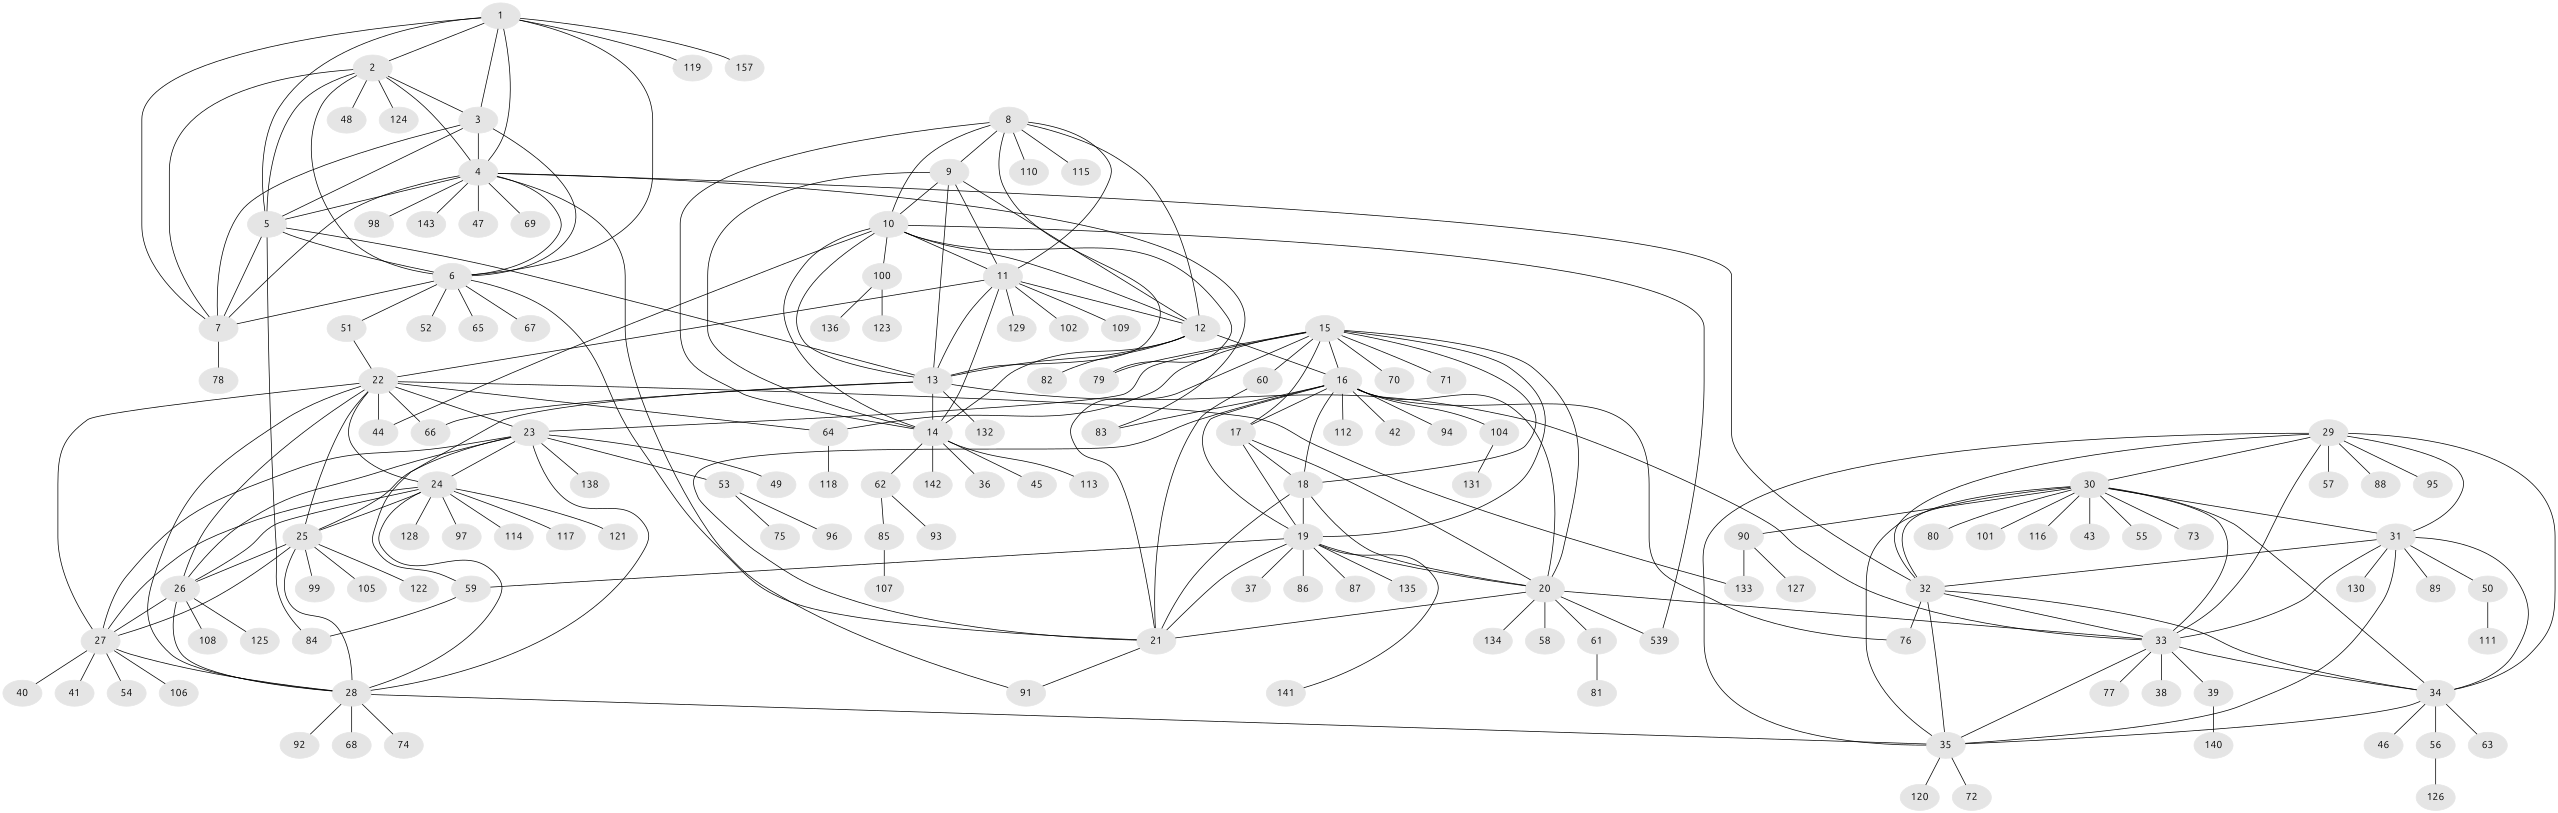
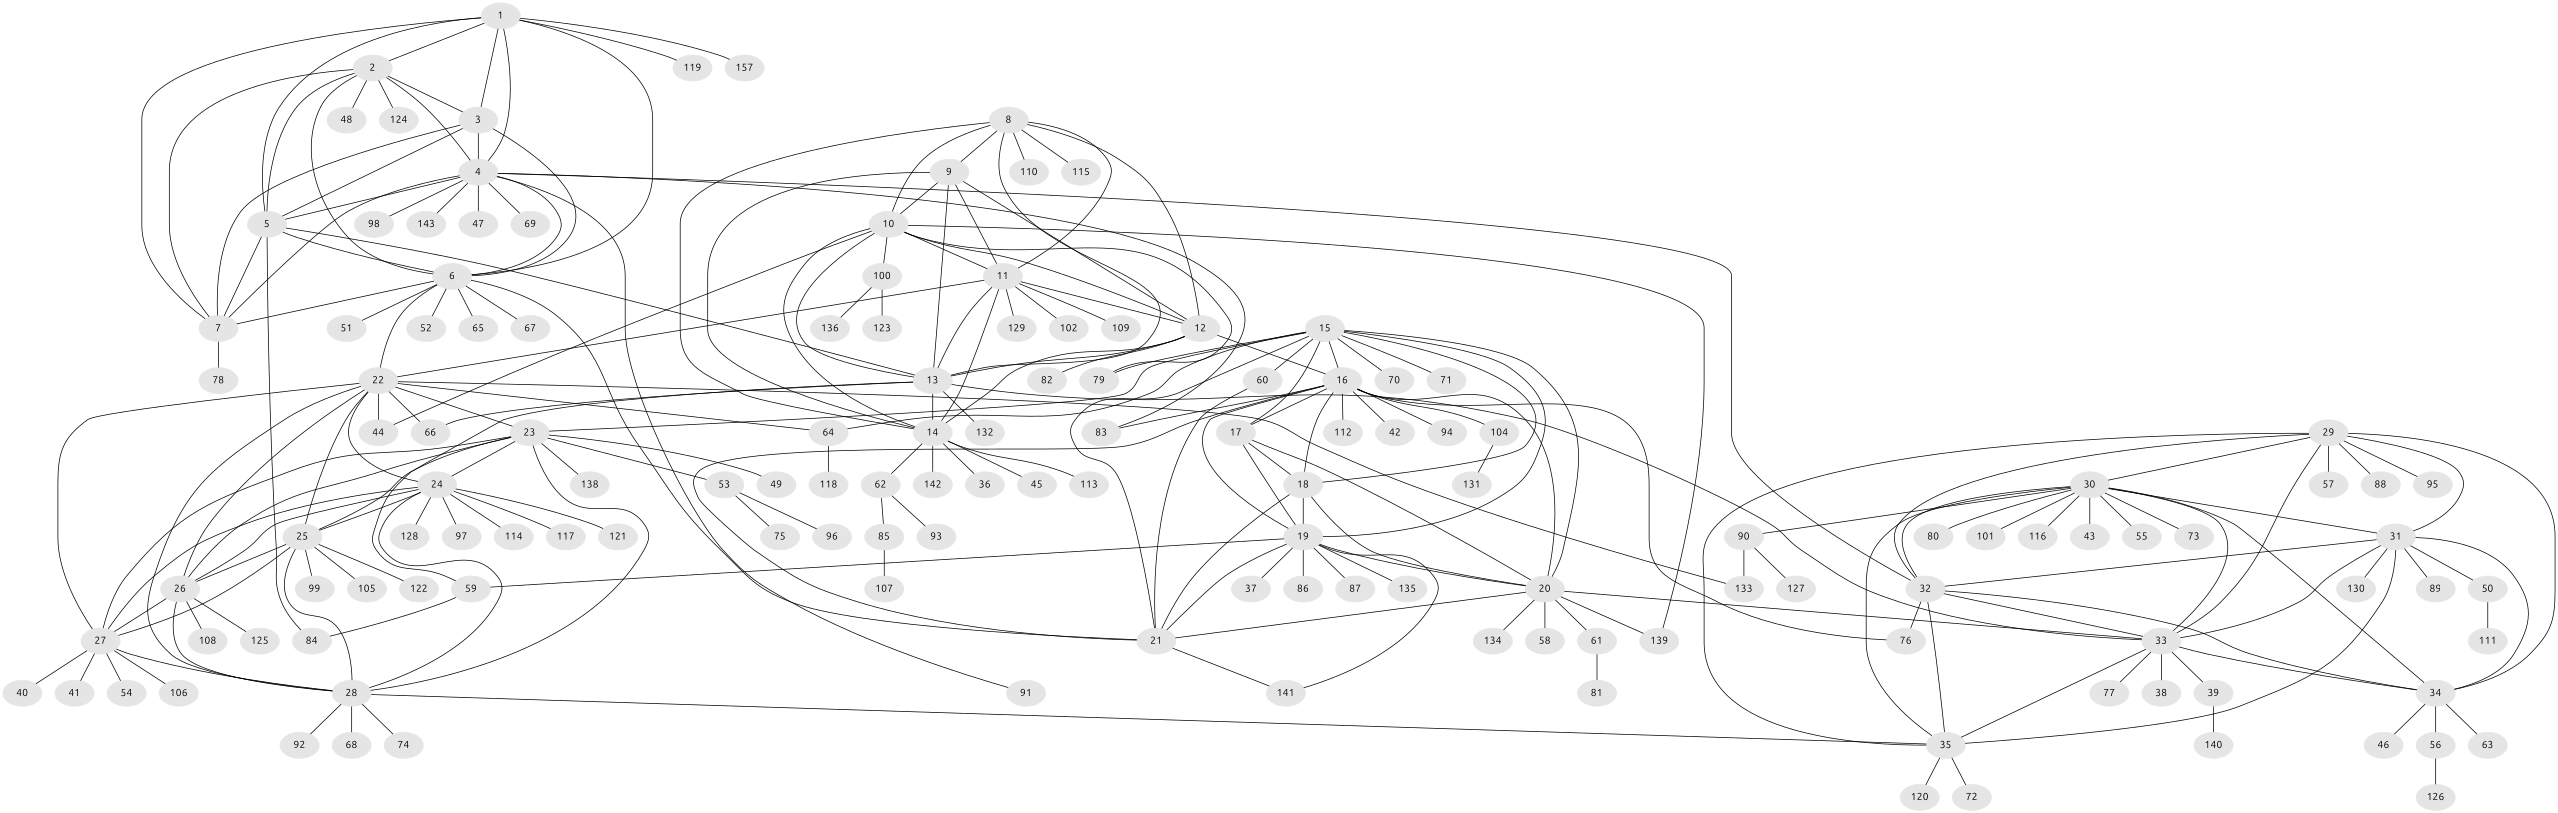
(363, 355) -> (398, 319)
(1659, 641) -> (1659, 641)
(1091, 667) -> (1221, 667)
(2194, 731) -> none
